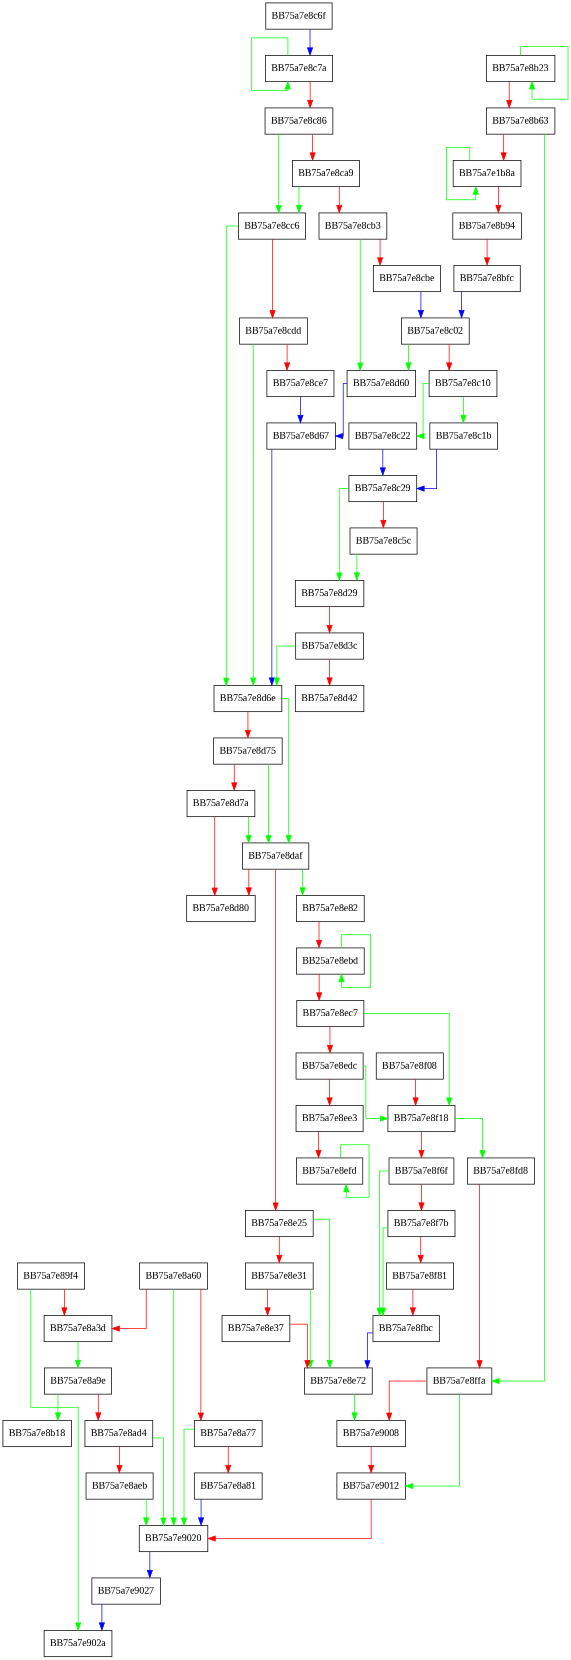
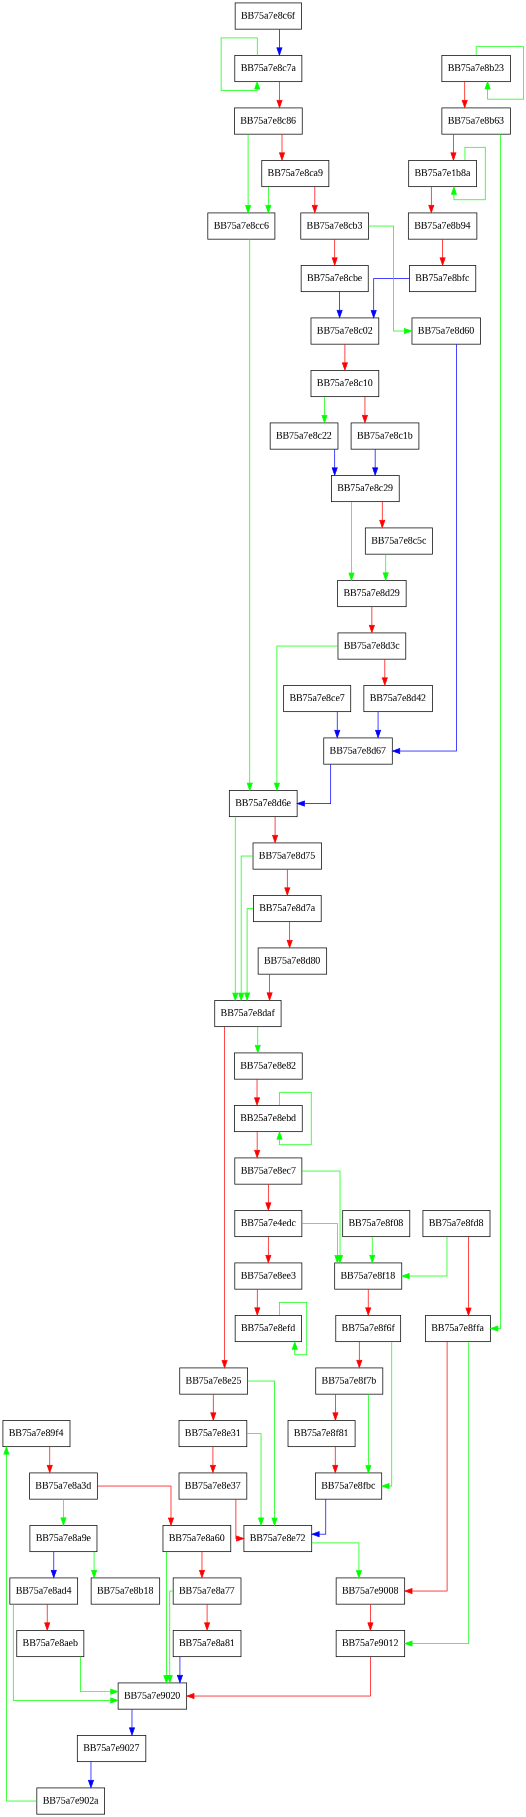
(273, 331) -> none
(409, 354) -> none
(463, 406) -> (365, 406)
none -> (378, 721)
(249, 879) -> (270, 984)
(330, 1066) -> (268, 1224)
(416, 1089) -> (372, 1246)
(483, 1121) -> (447, 1275)
(146, 1322) -> (150, 1486)
(98, 1404) -> (54, 1561)
(78, 1432) -> (6, 1643)
